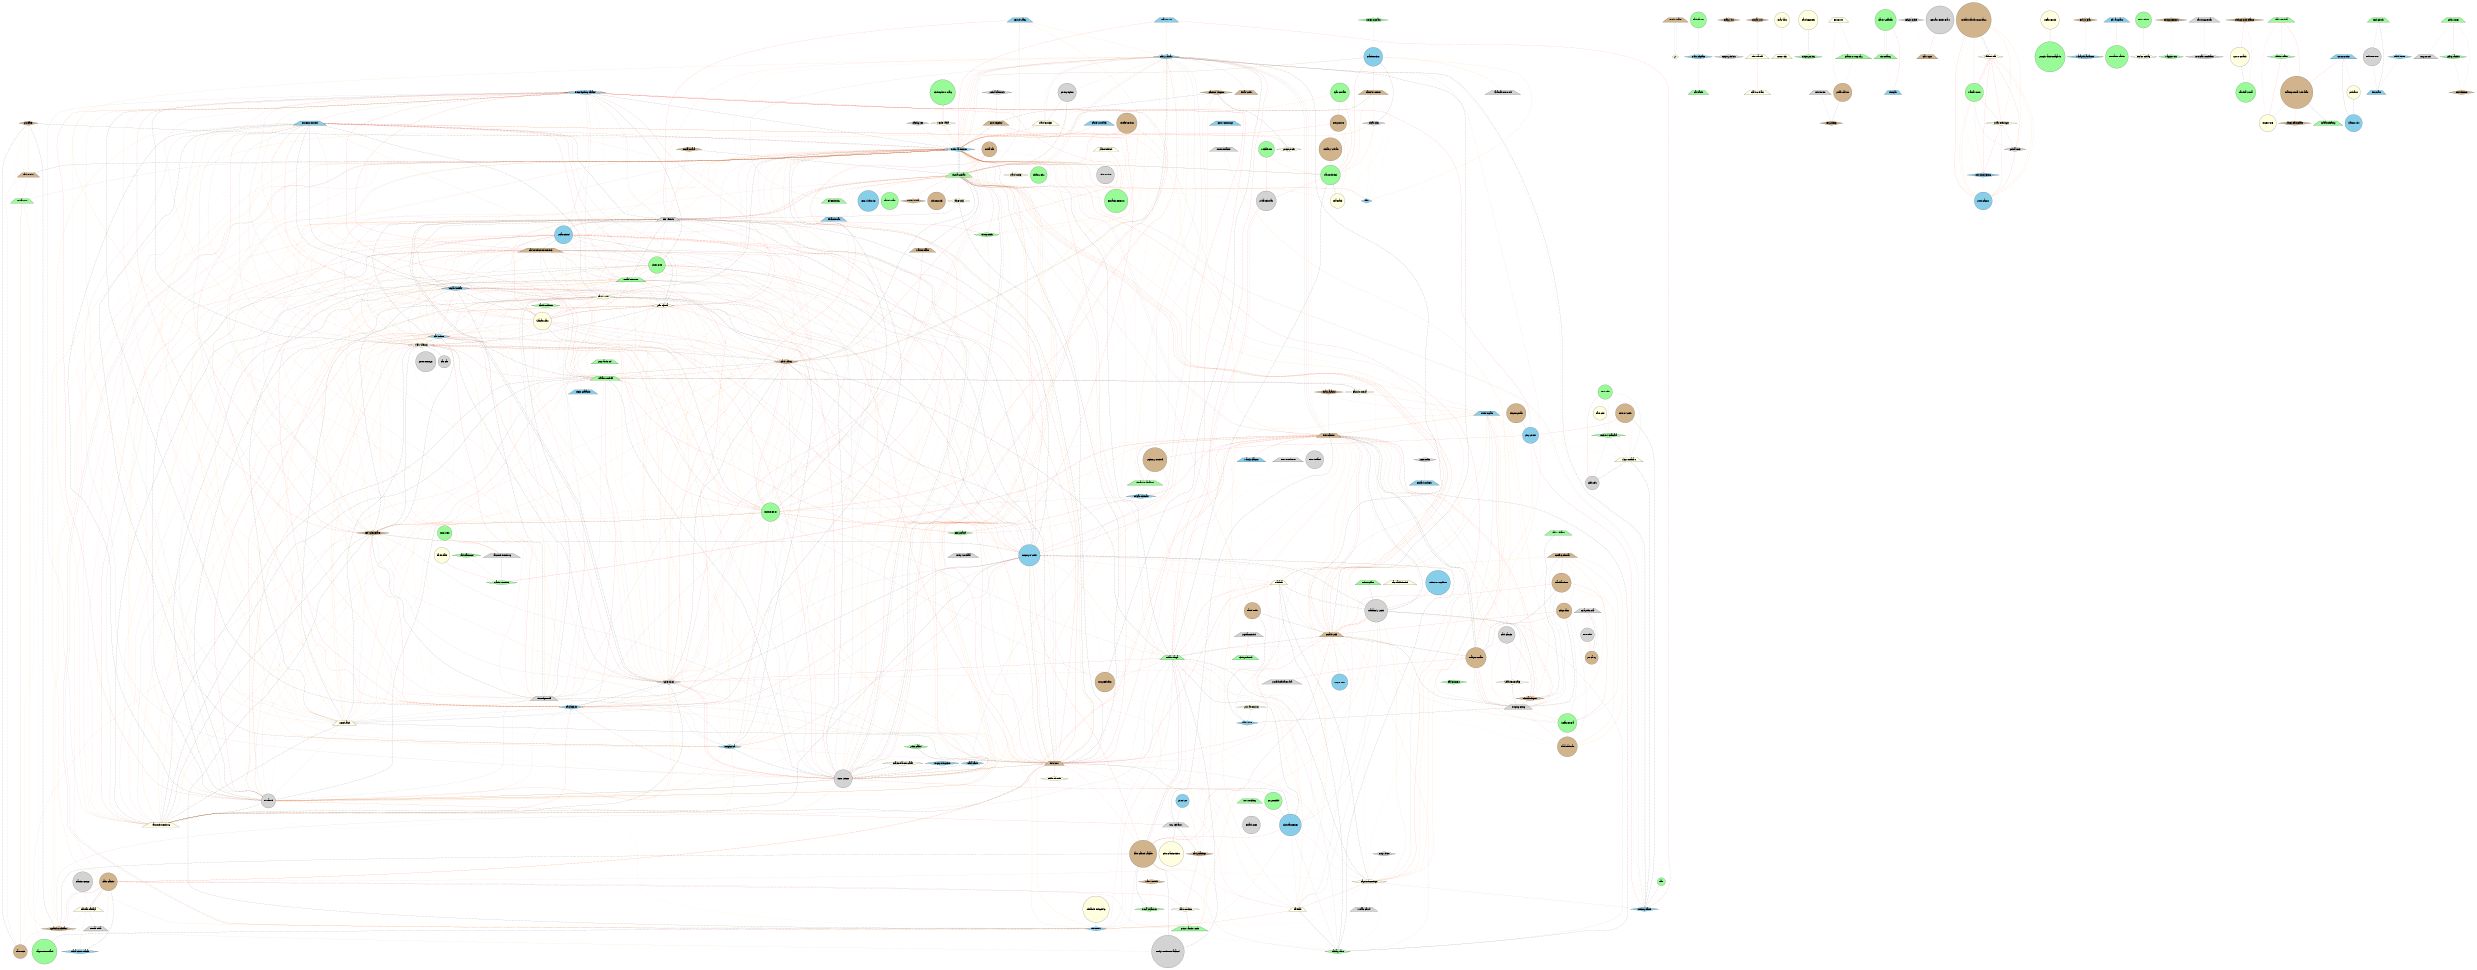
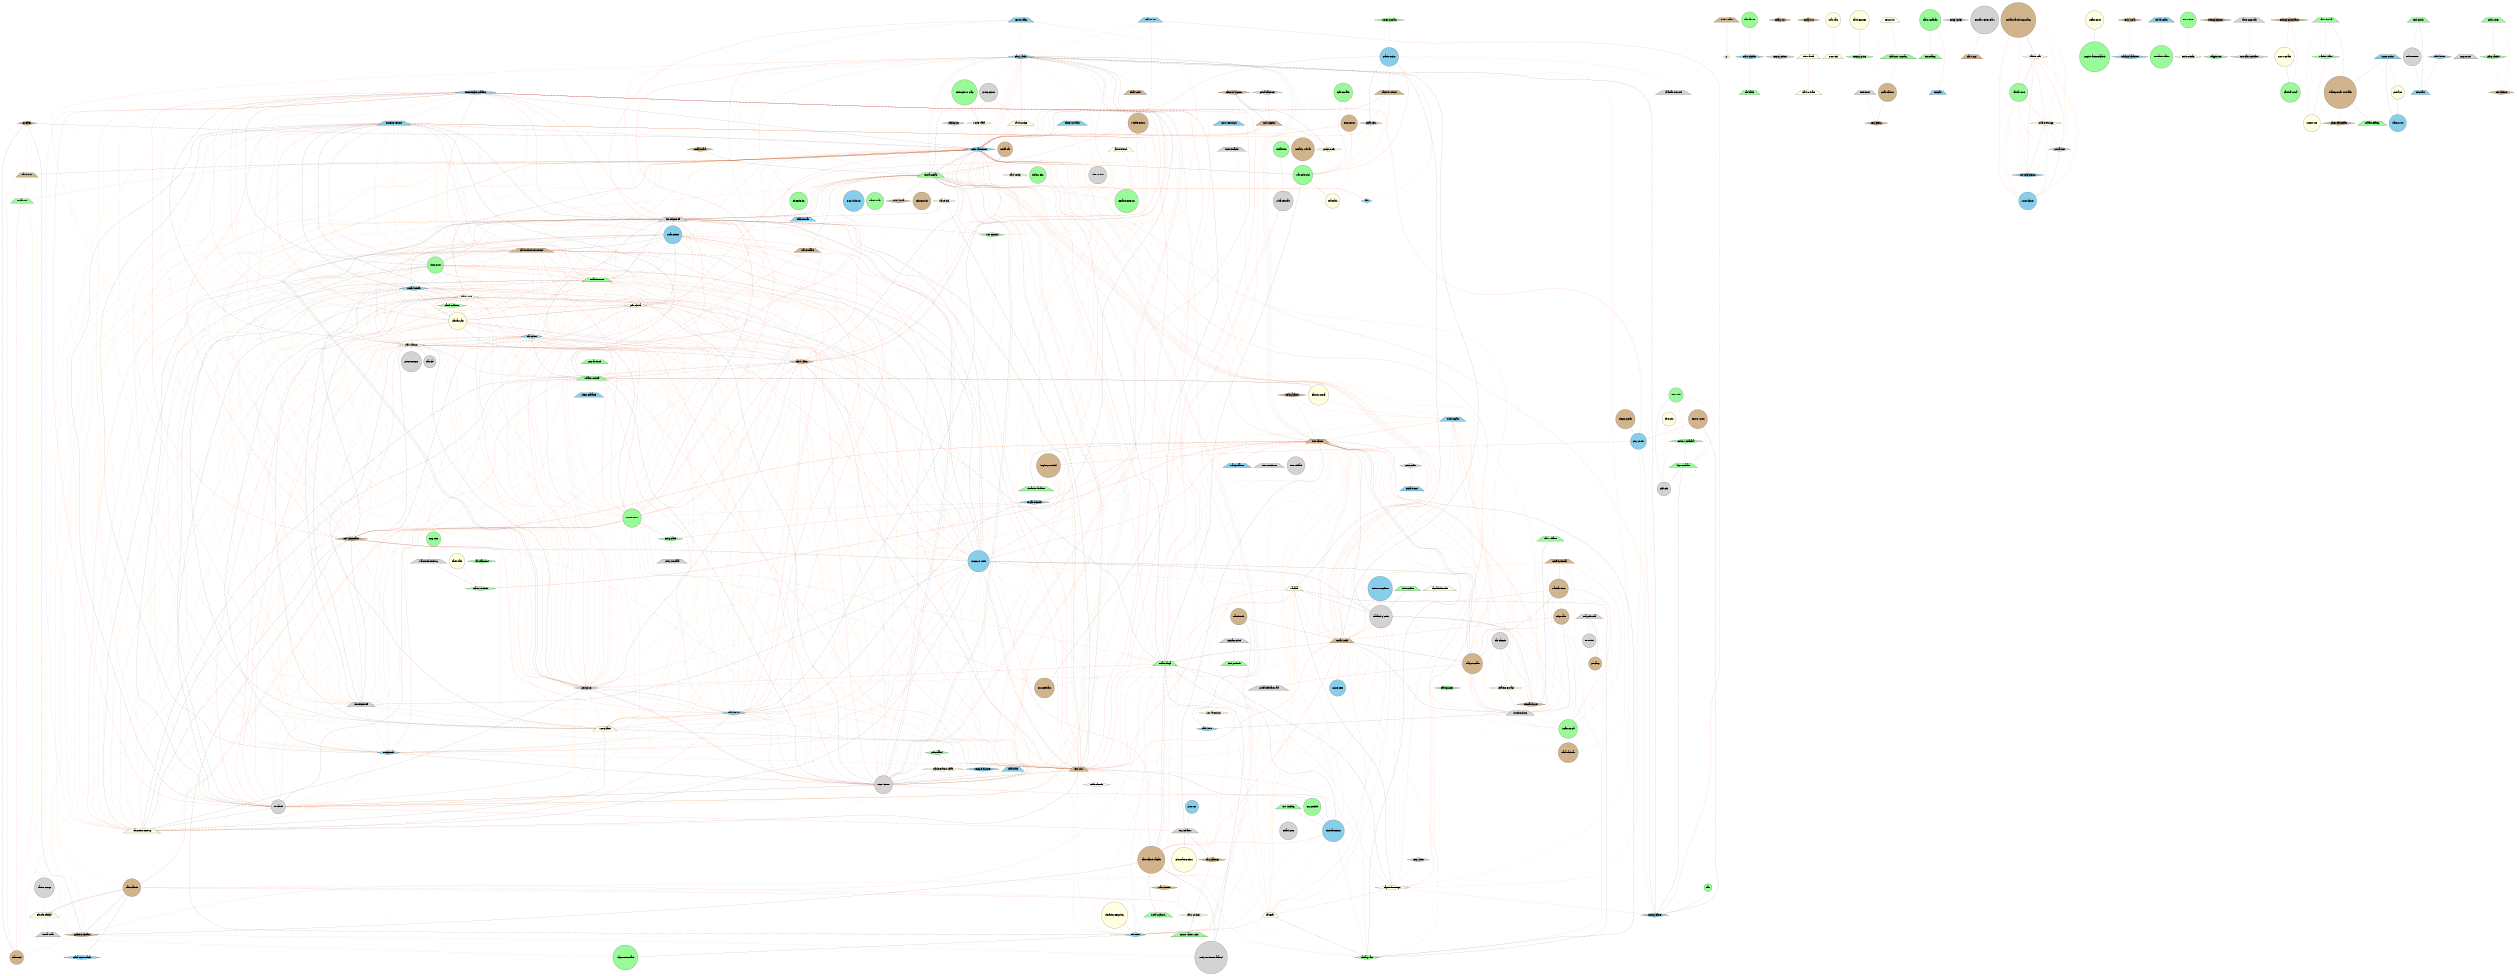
(834, 201) -> (799, 201)
(668, 219) -> (673, 219)
(1360, 392) -> (1319, 395)
(1629, 460) -> (1683, 466)
(1424, 483) -> (1412, 489)
(973, 763) -> (1013, 769)
(1149, 909) -> (1158, 915)
(1364, 909) -> none
